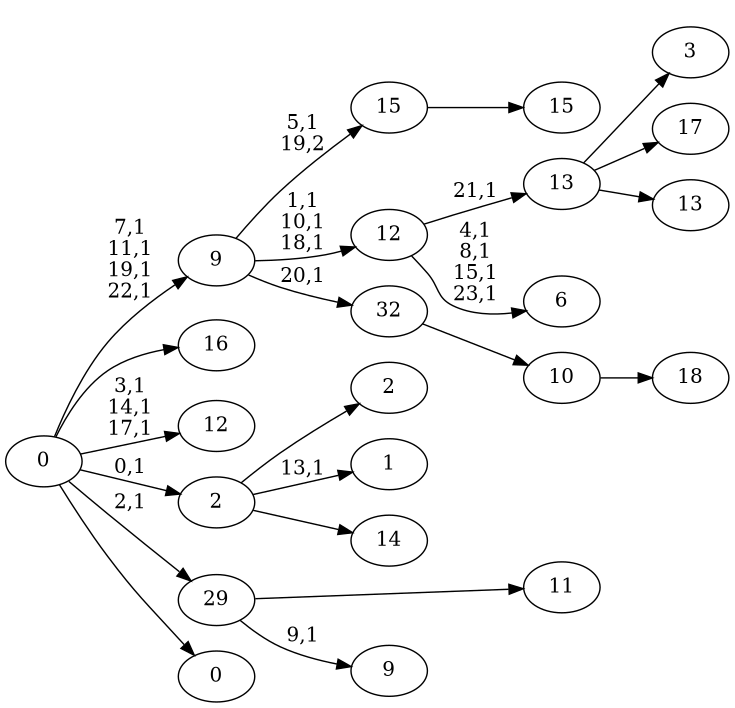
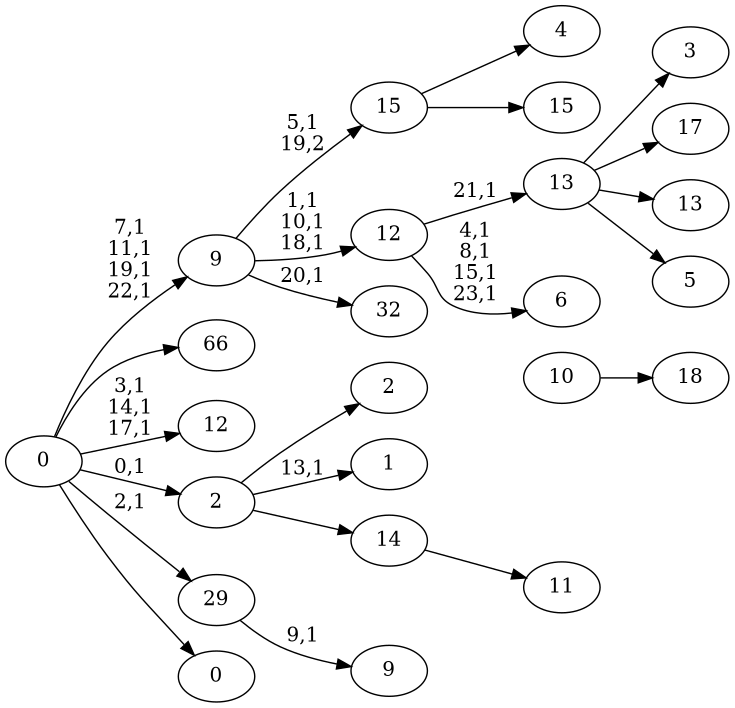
none -> (562, 31)
none -> (691, 282)
(469, 342) -> none
(217, 345) -> (217, 345)
(382, 594) -> (469, 562)
